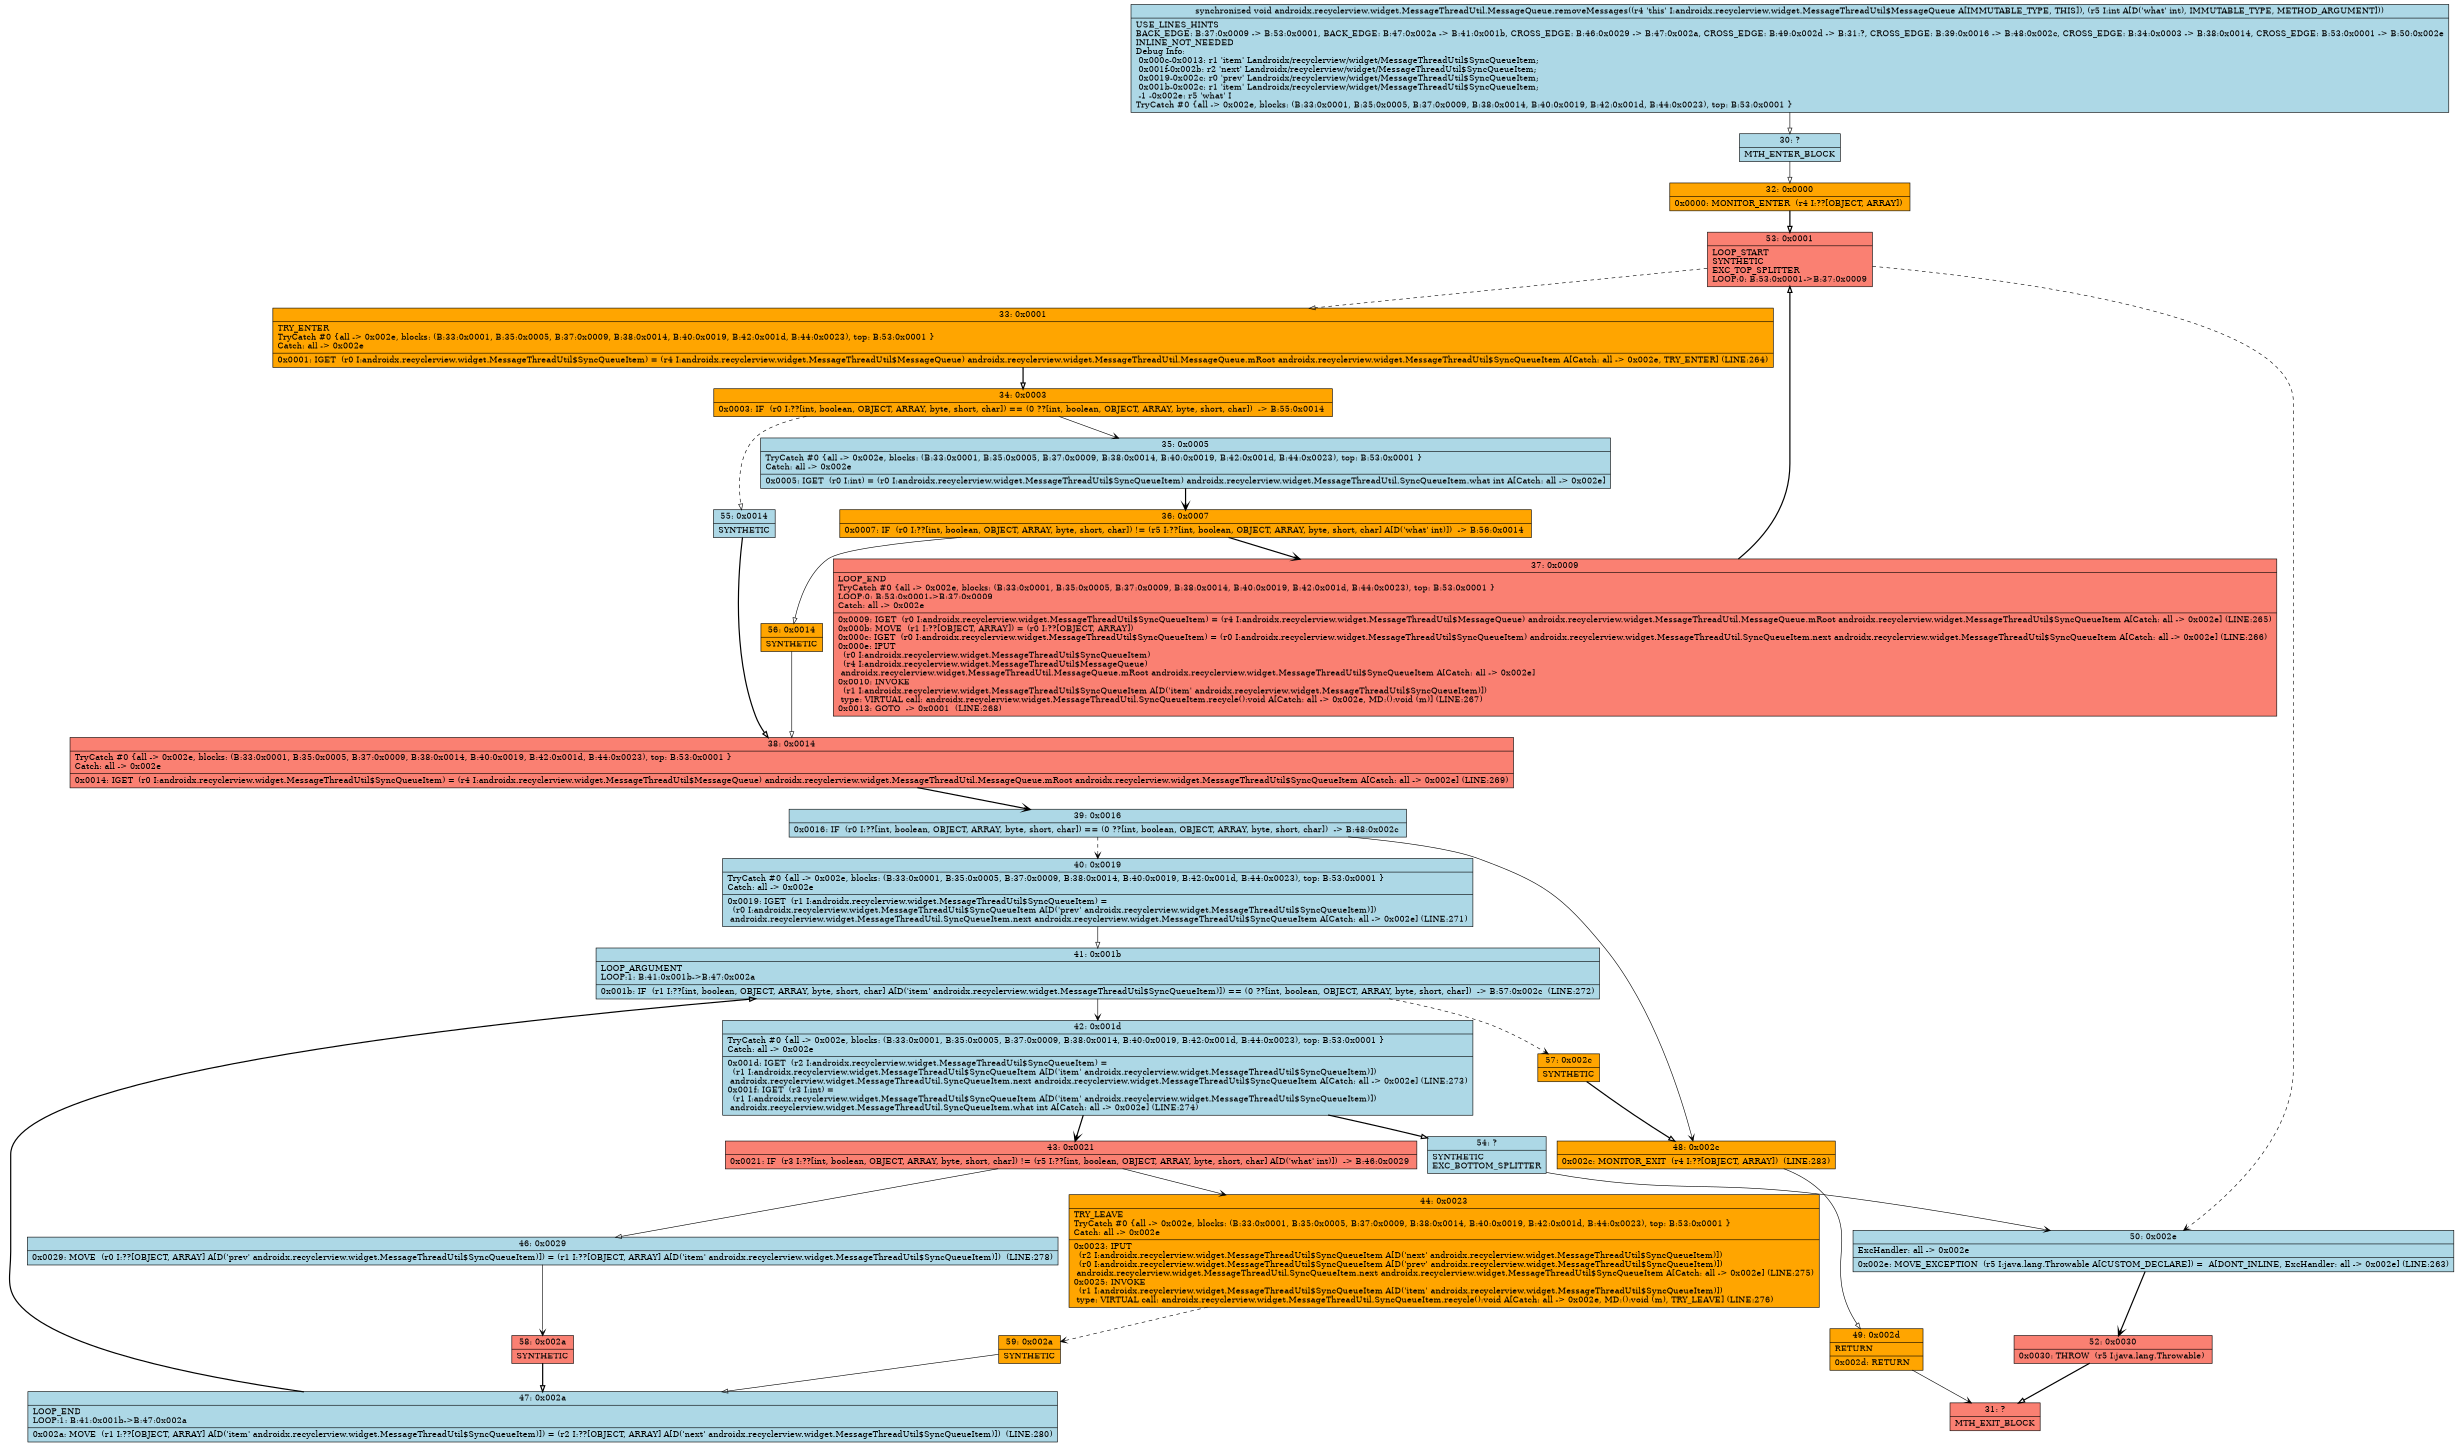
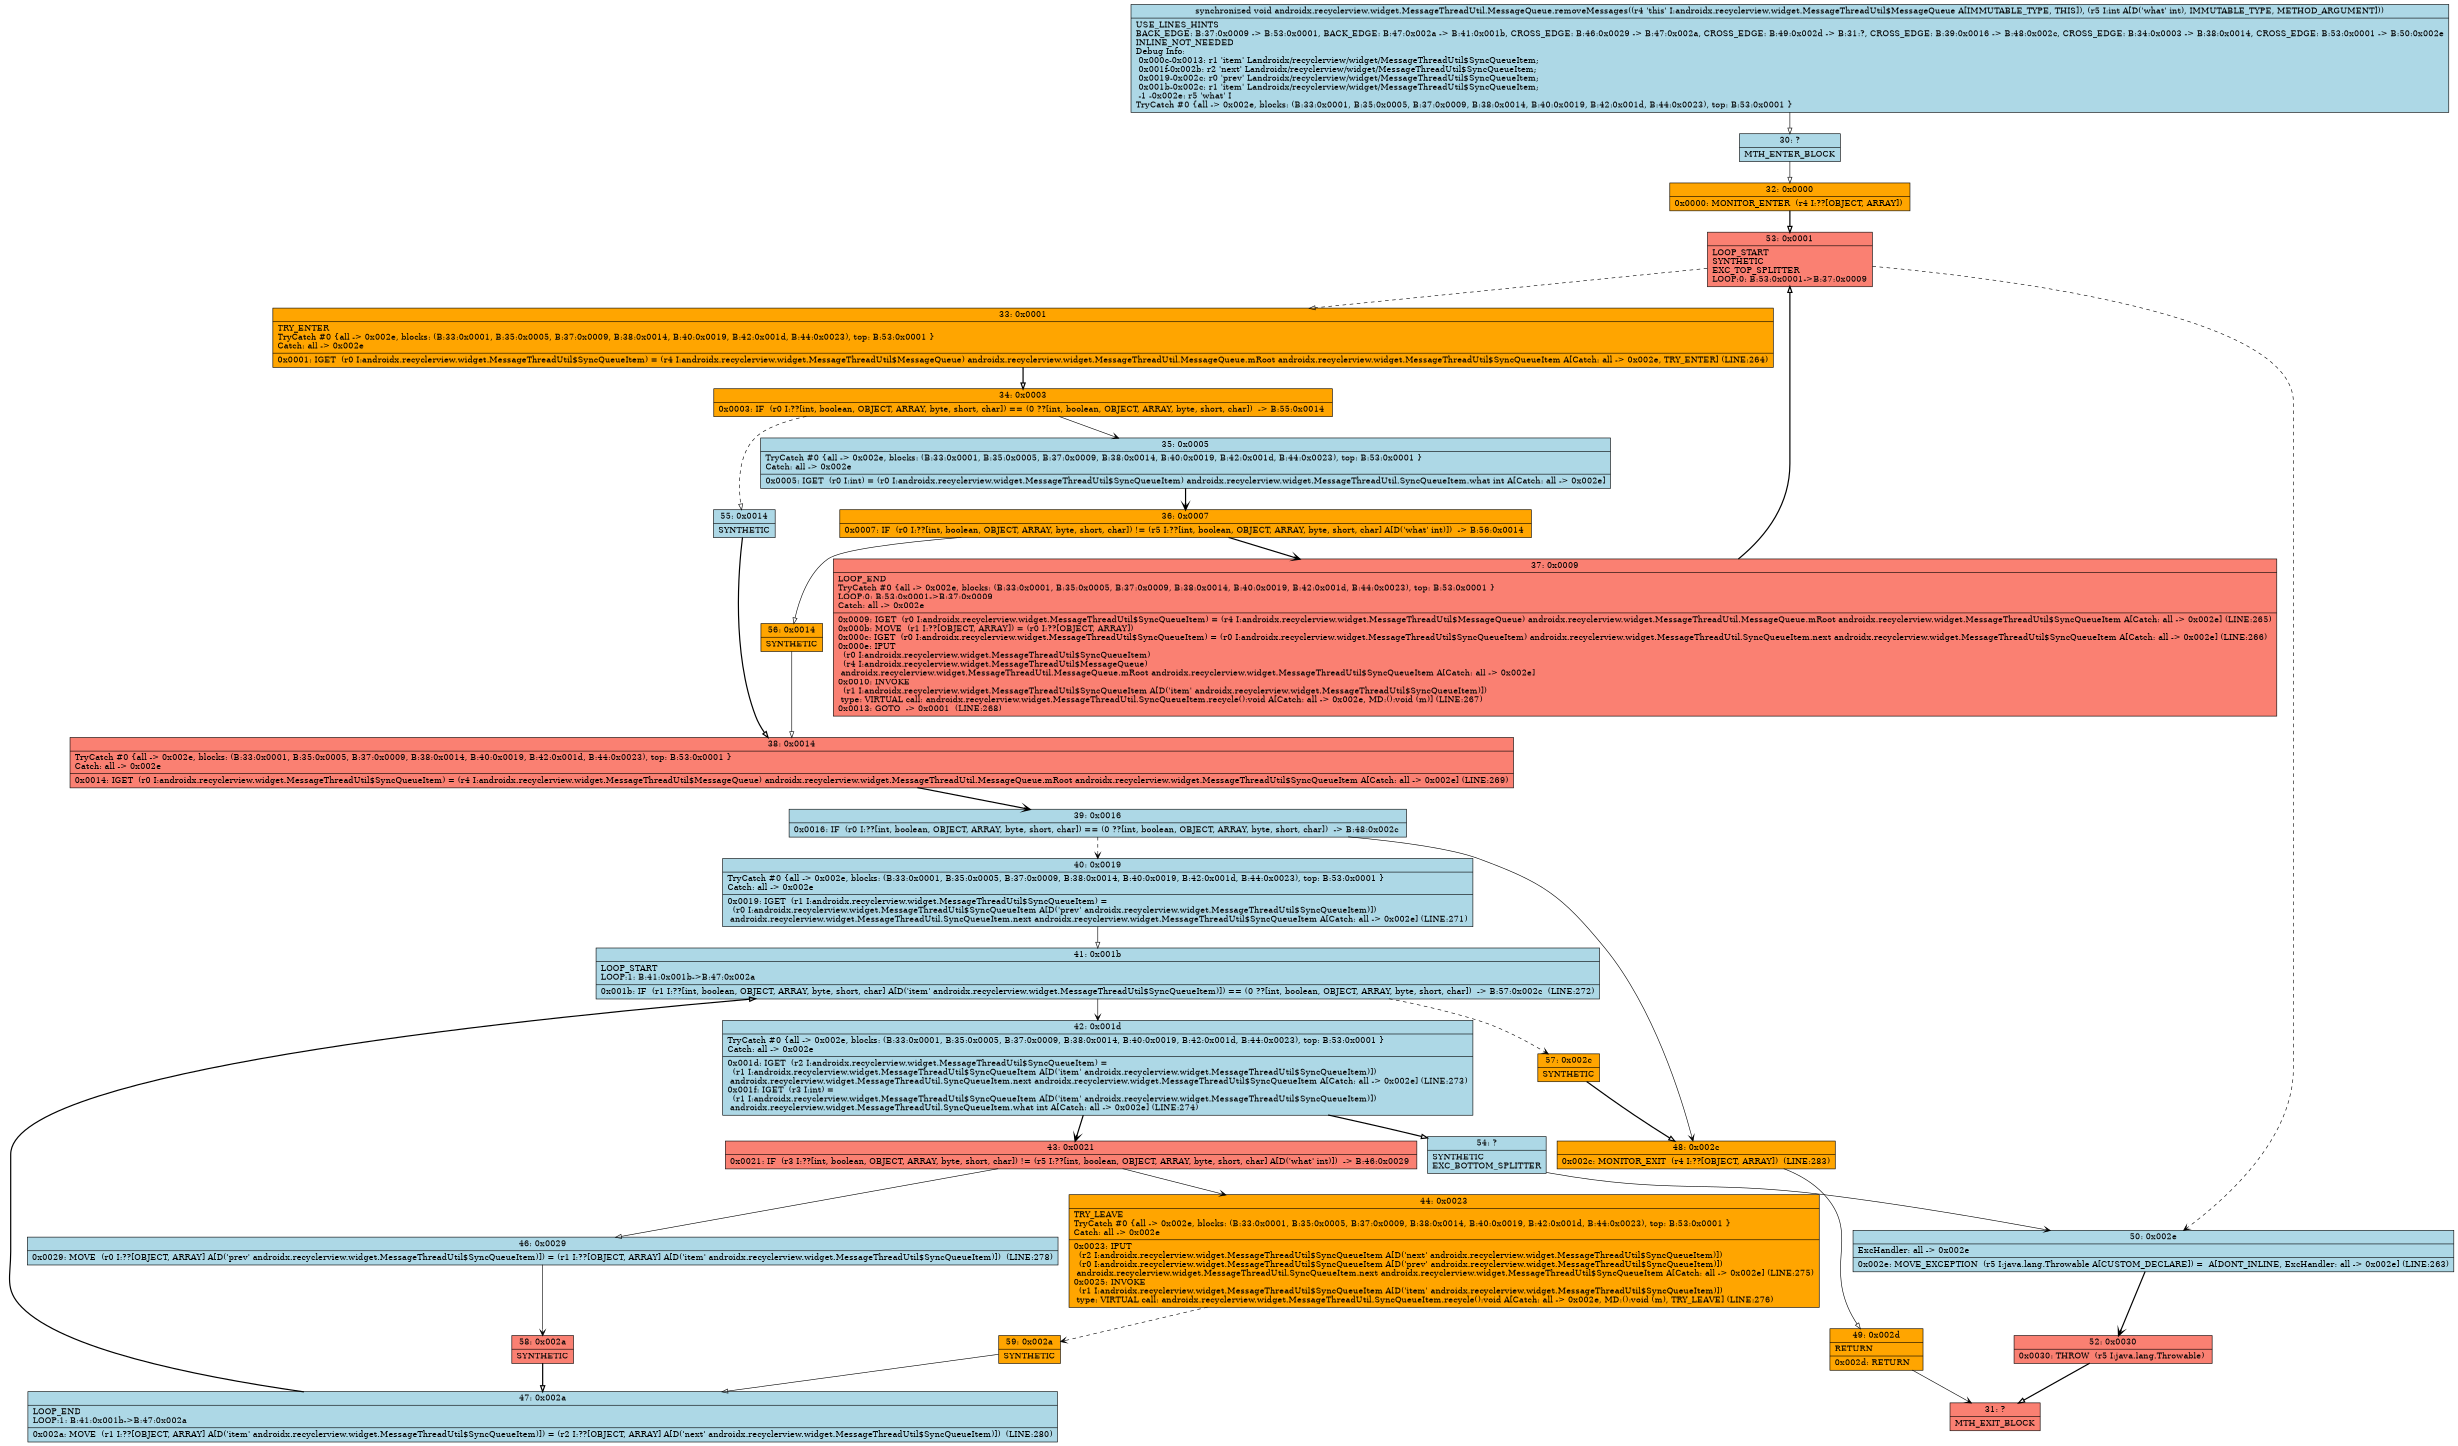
(642, 968) -> (629, 968)
